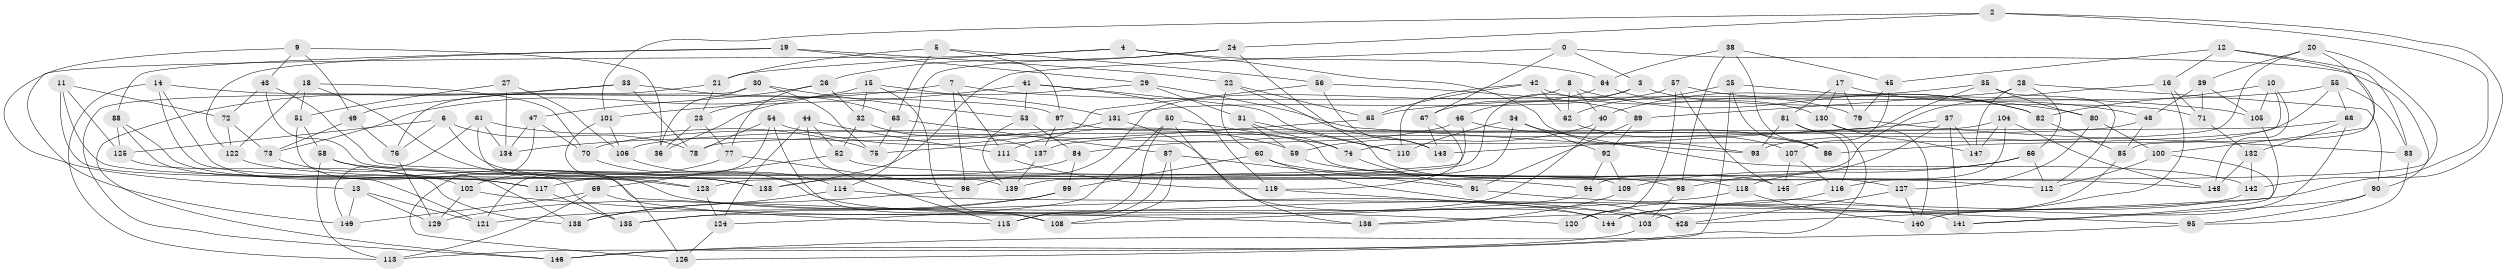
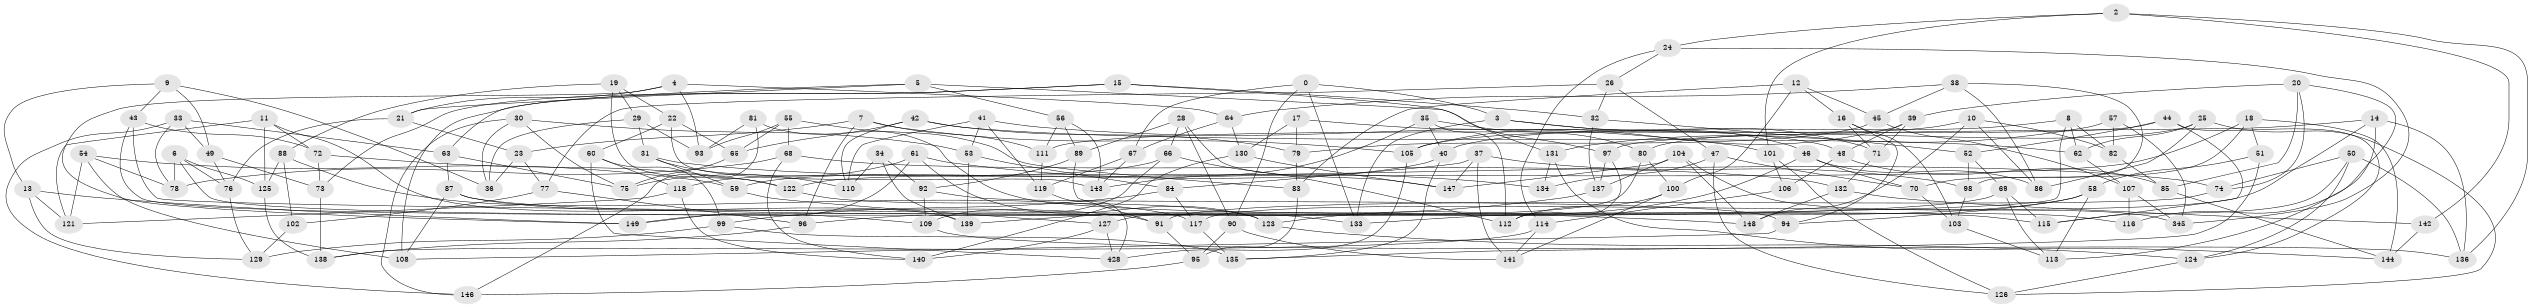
(506, 83) -> none
(1813, 101) -> none
(1773, 165) -> none
(1783, 189) -> (2179, 225)
(1572, 225) -> none
